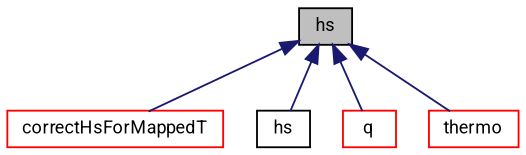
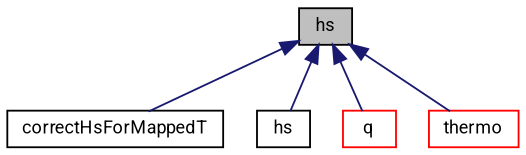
(115, 129) -> (115, 129)
